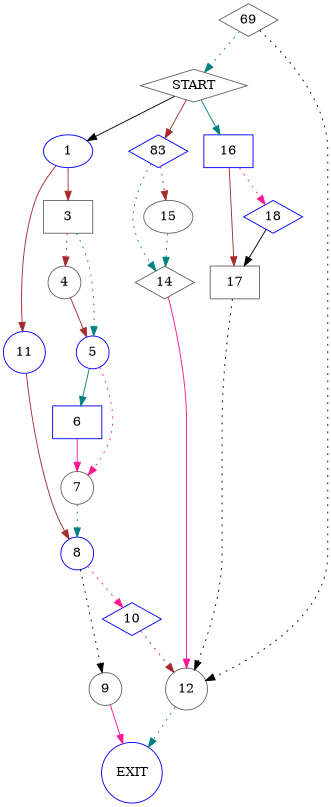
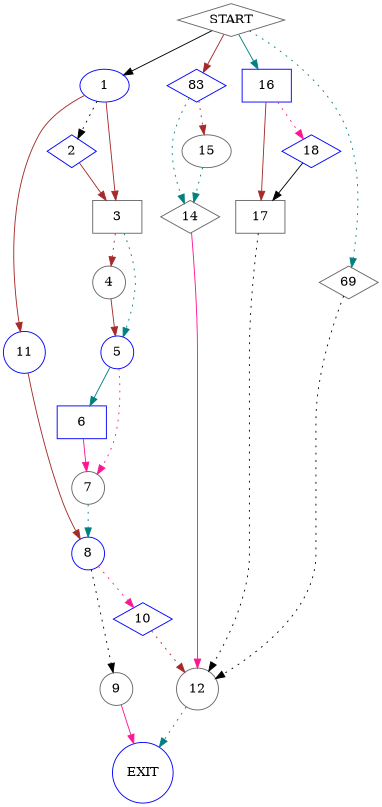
(225, 48) -> (344, 125)
none -> (72, 151)
